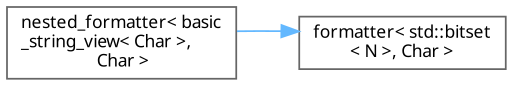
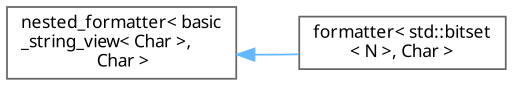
(259, 31) -> (277, 55)
